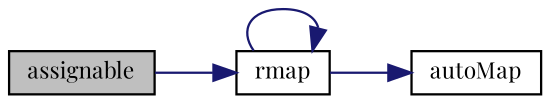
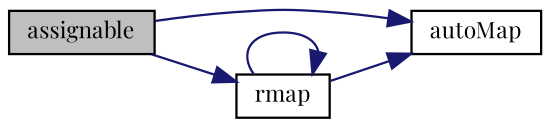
none -> (272, 10)
